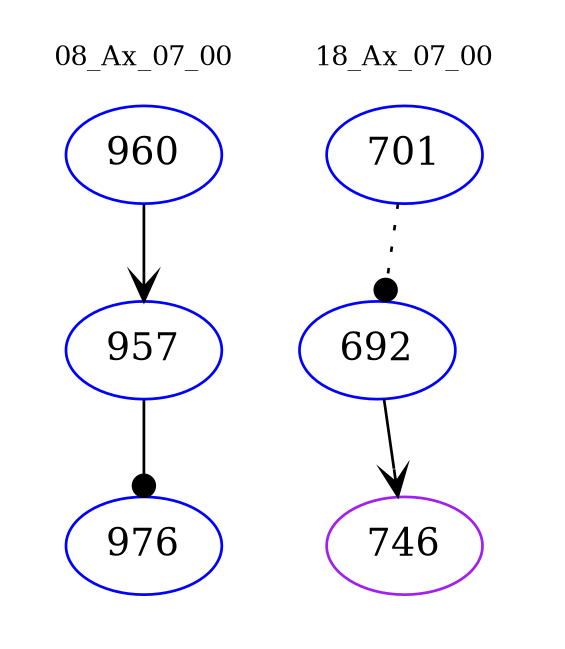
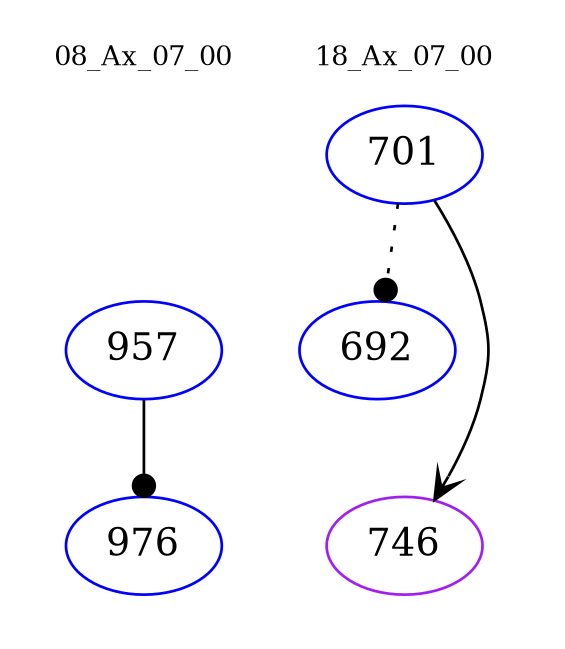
(144, 155) -> none
(389, 434) -> (488, 337)
